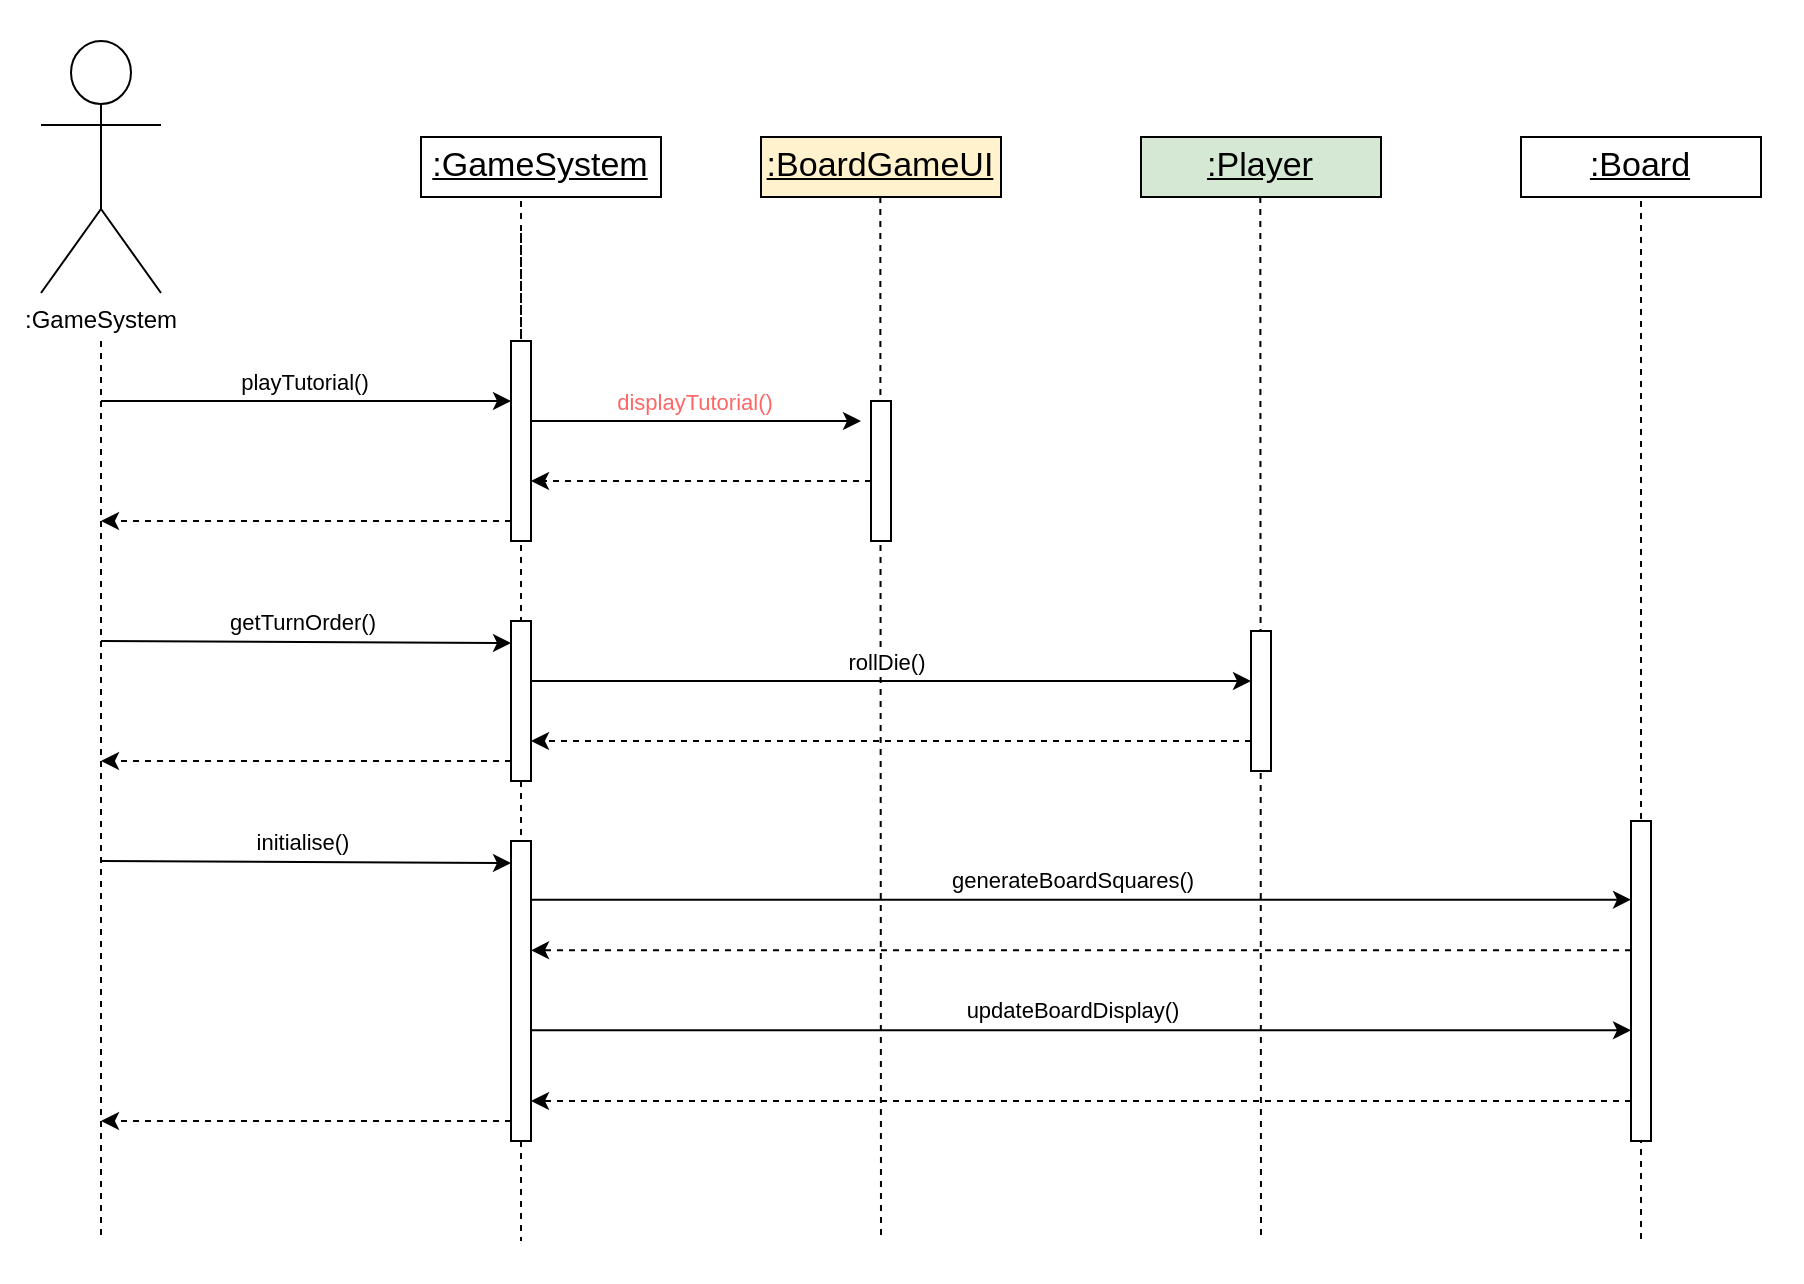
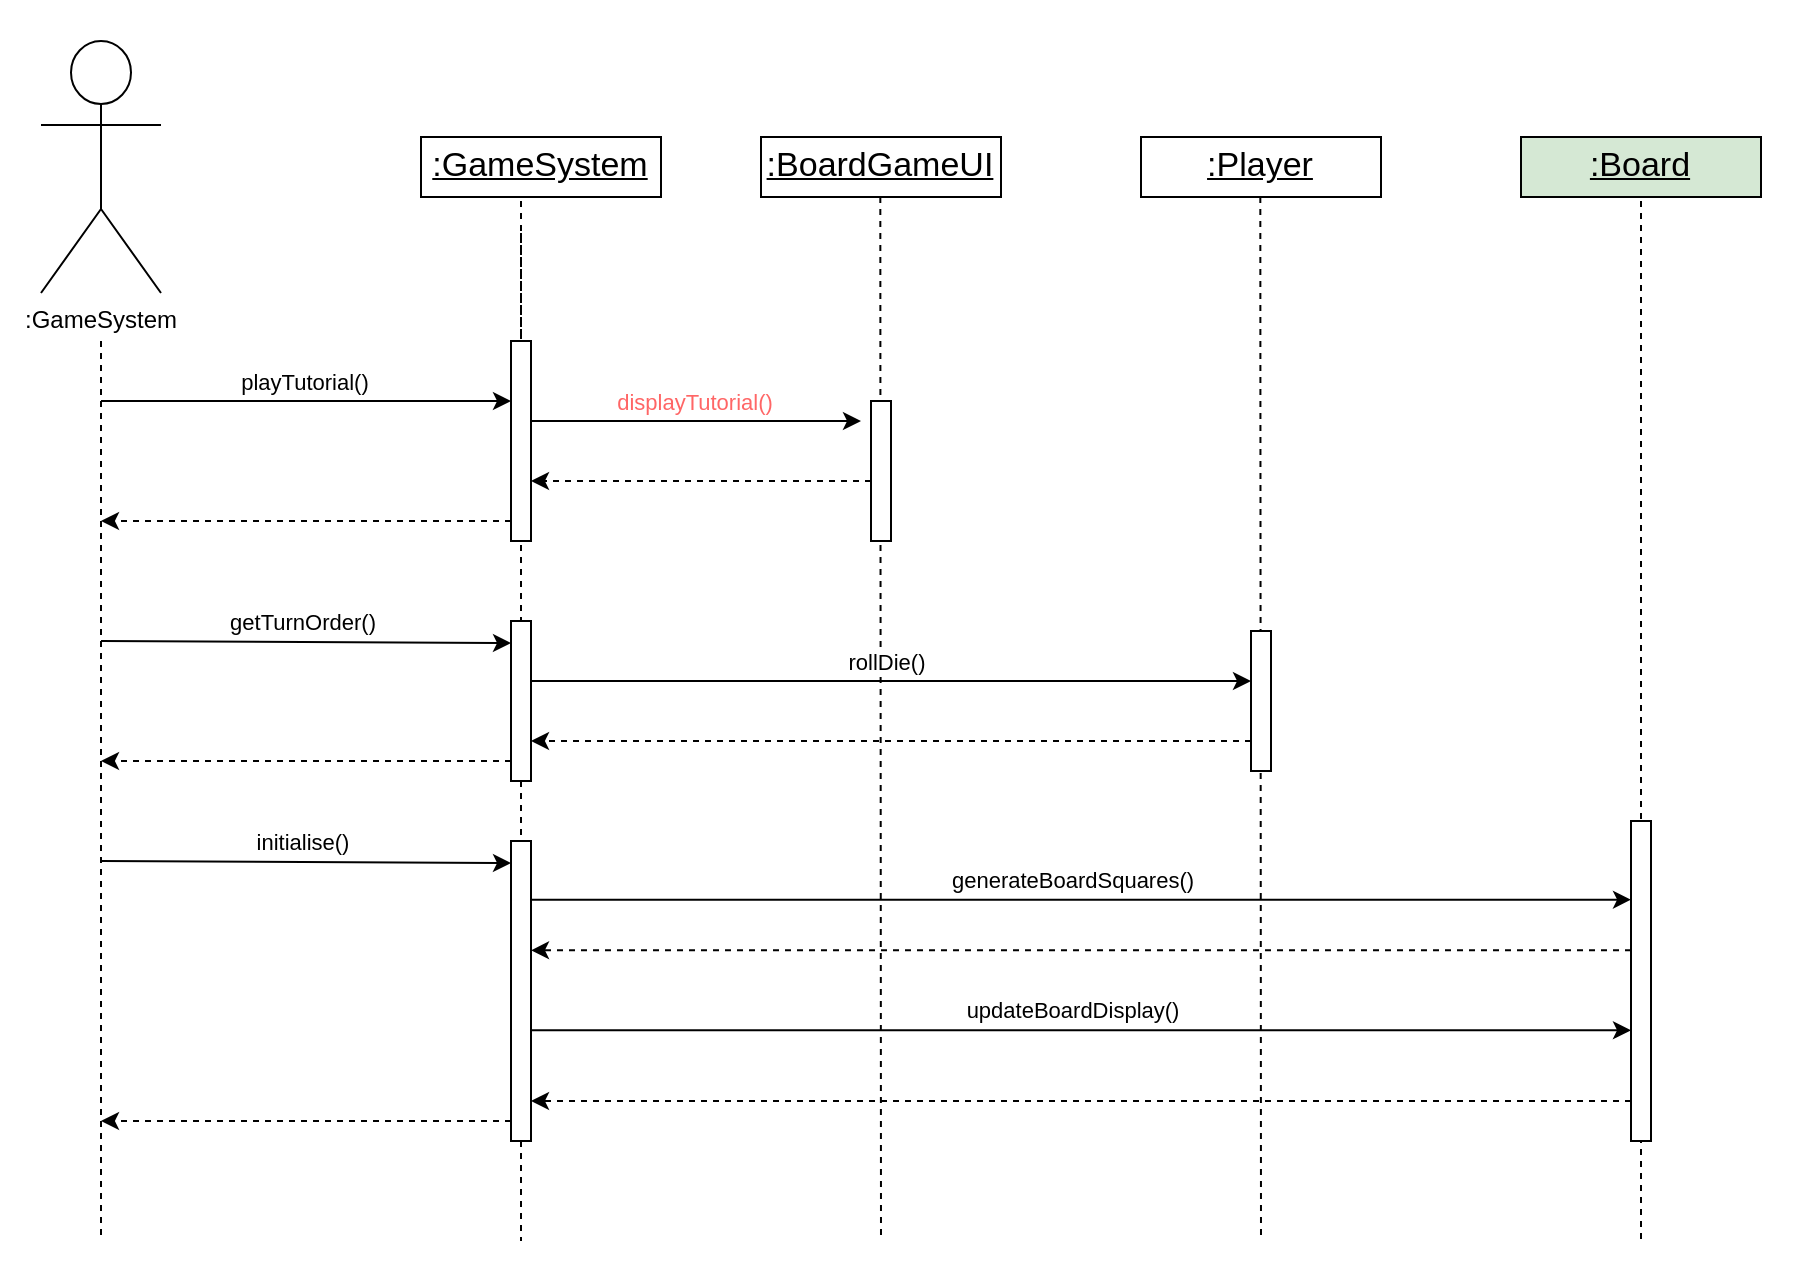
(881, 167) -> (881, 167)
(1261, 167) -> (1261, 167)
(1641, 167) -> (1641, 167)
